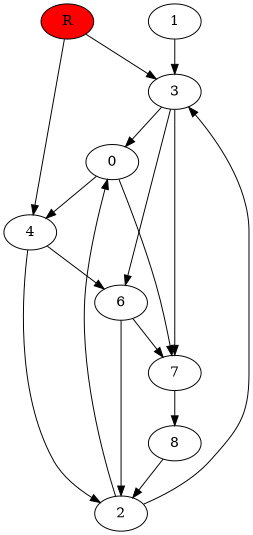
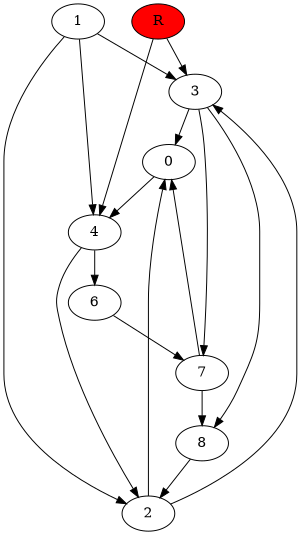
none -> (86, 122)
(149, 192) -> (260, 261)
(149, 261) -> (186, 272)
(121, 403) -> (4, 286)
